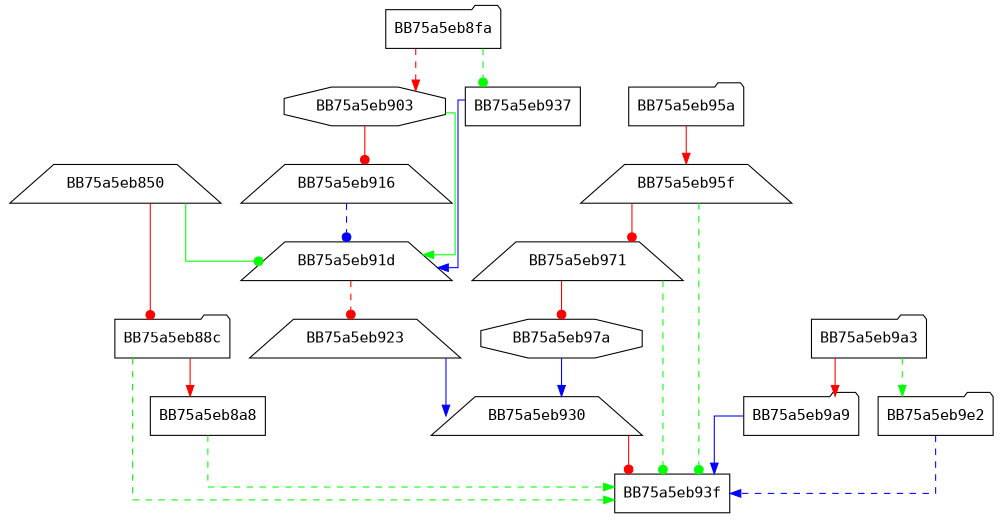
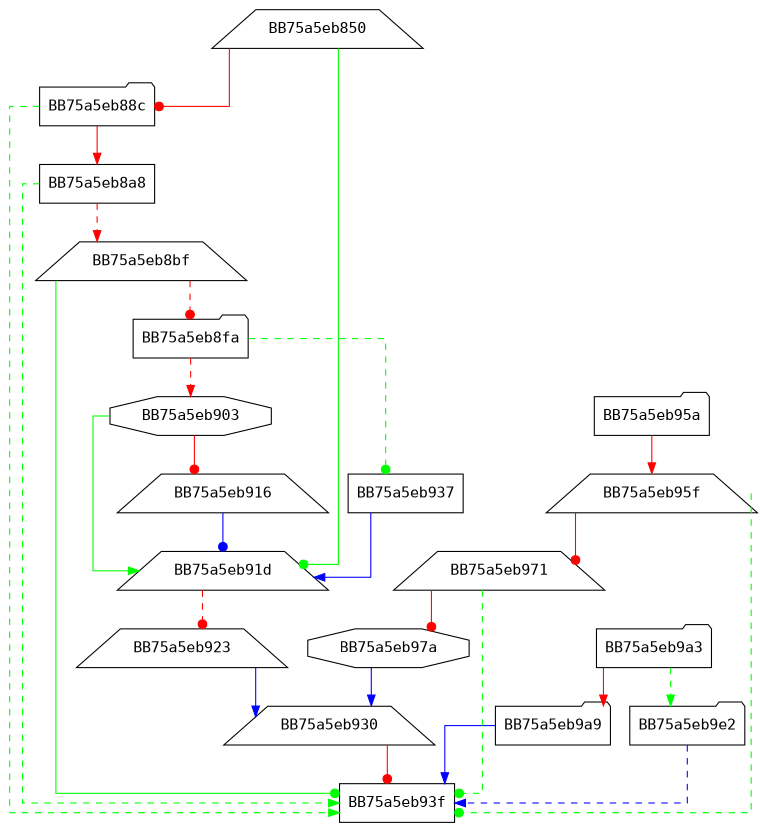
(347, 218) -> (223, 528)
none -> (141, 261)
